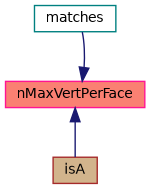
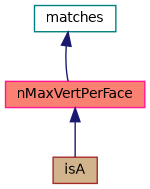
(84, 50) -> (66, 64)
